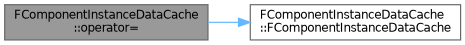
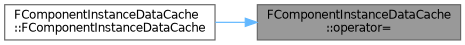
(223, 22) -> (230, 22)
